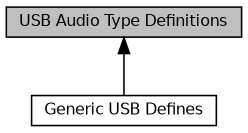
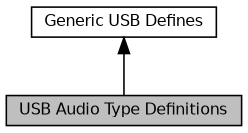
(124, 75) -> (124, 75)
